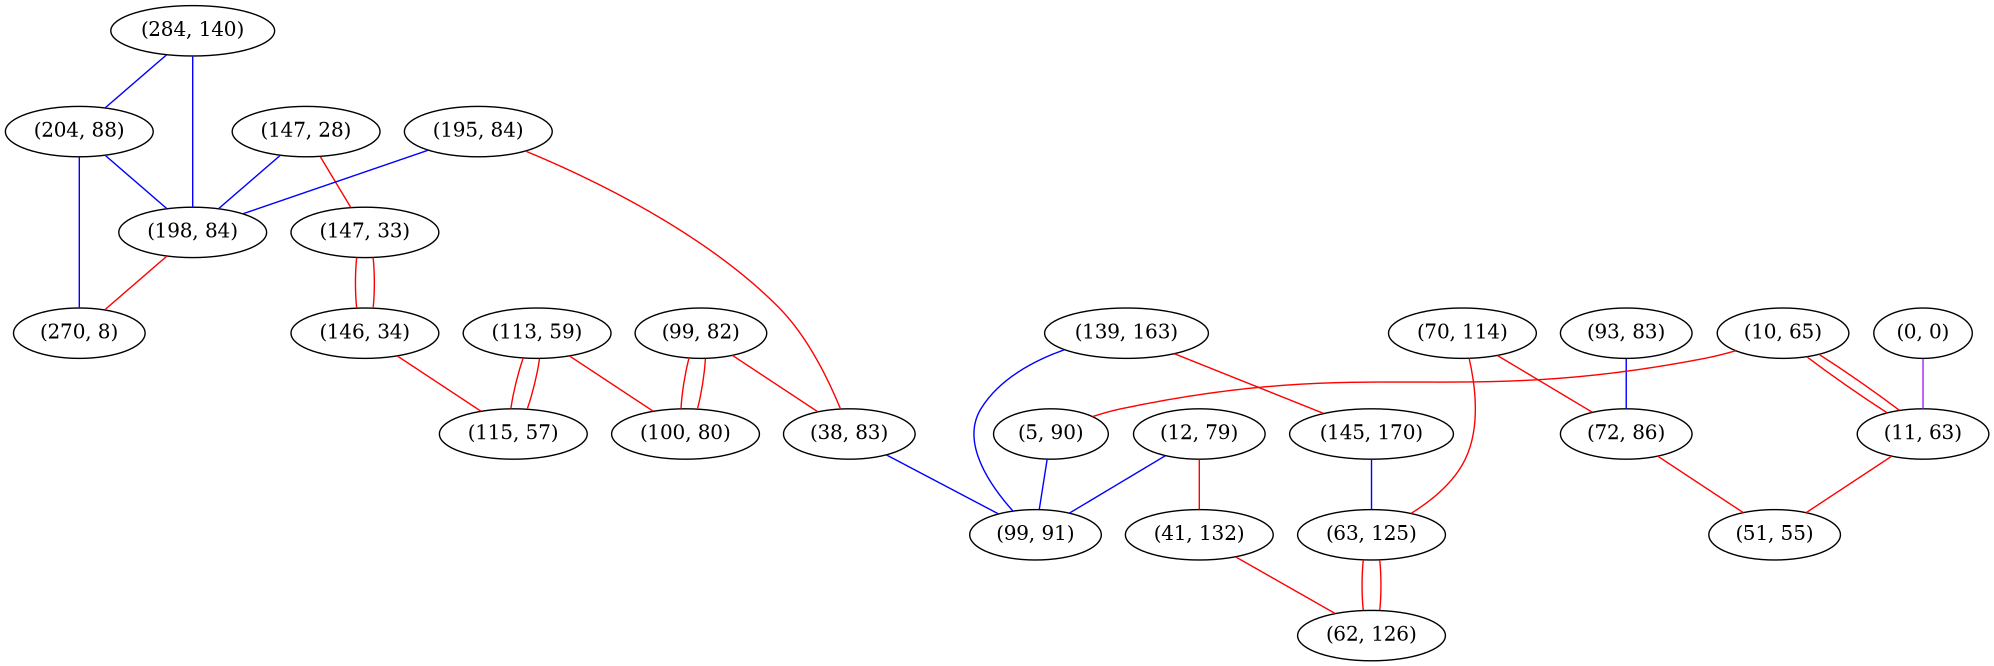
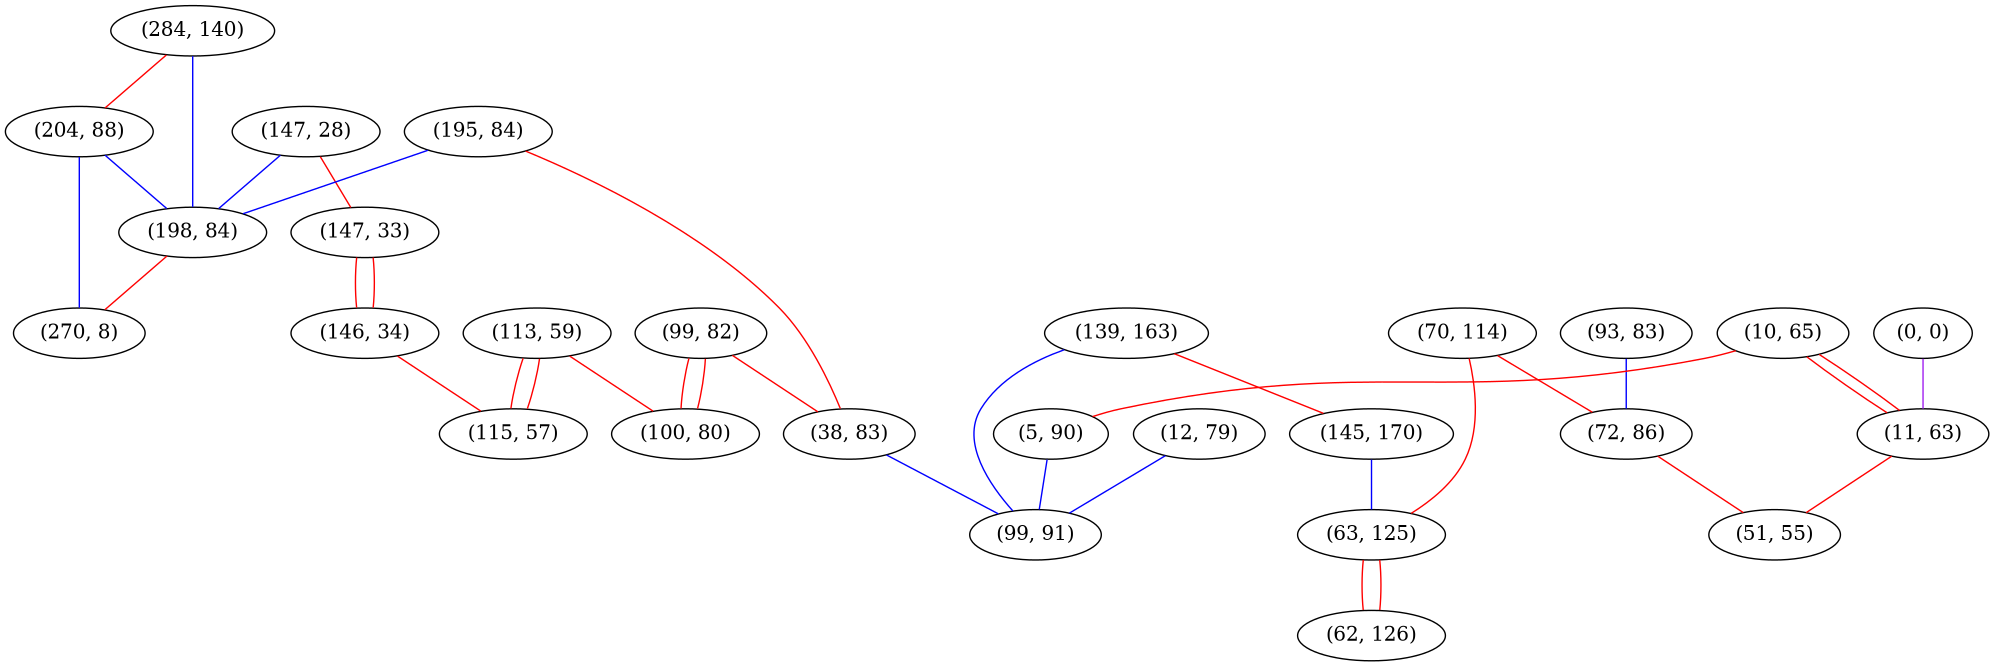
(136, 81) -> (136, 81)
(1199, 535) -> none
